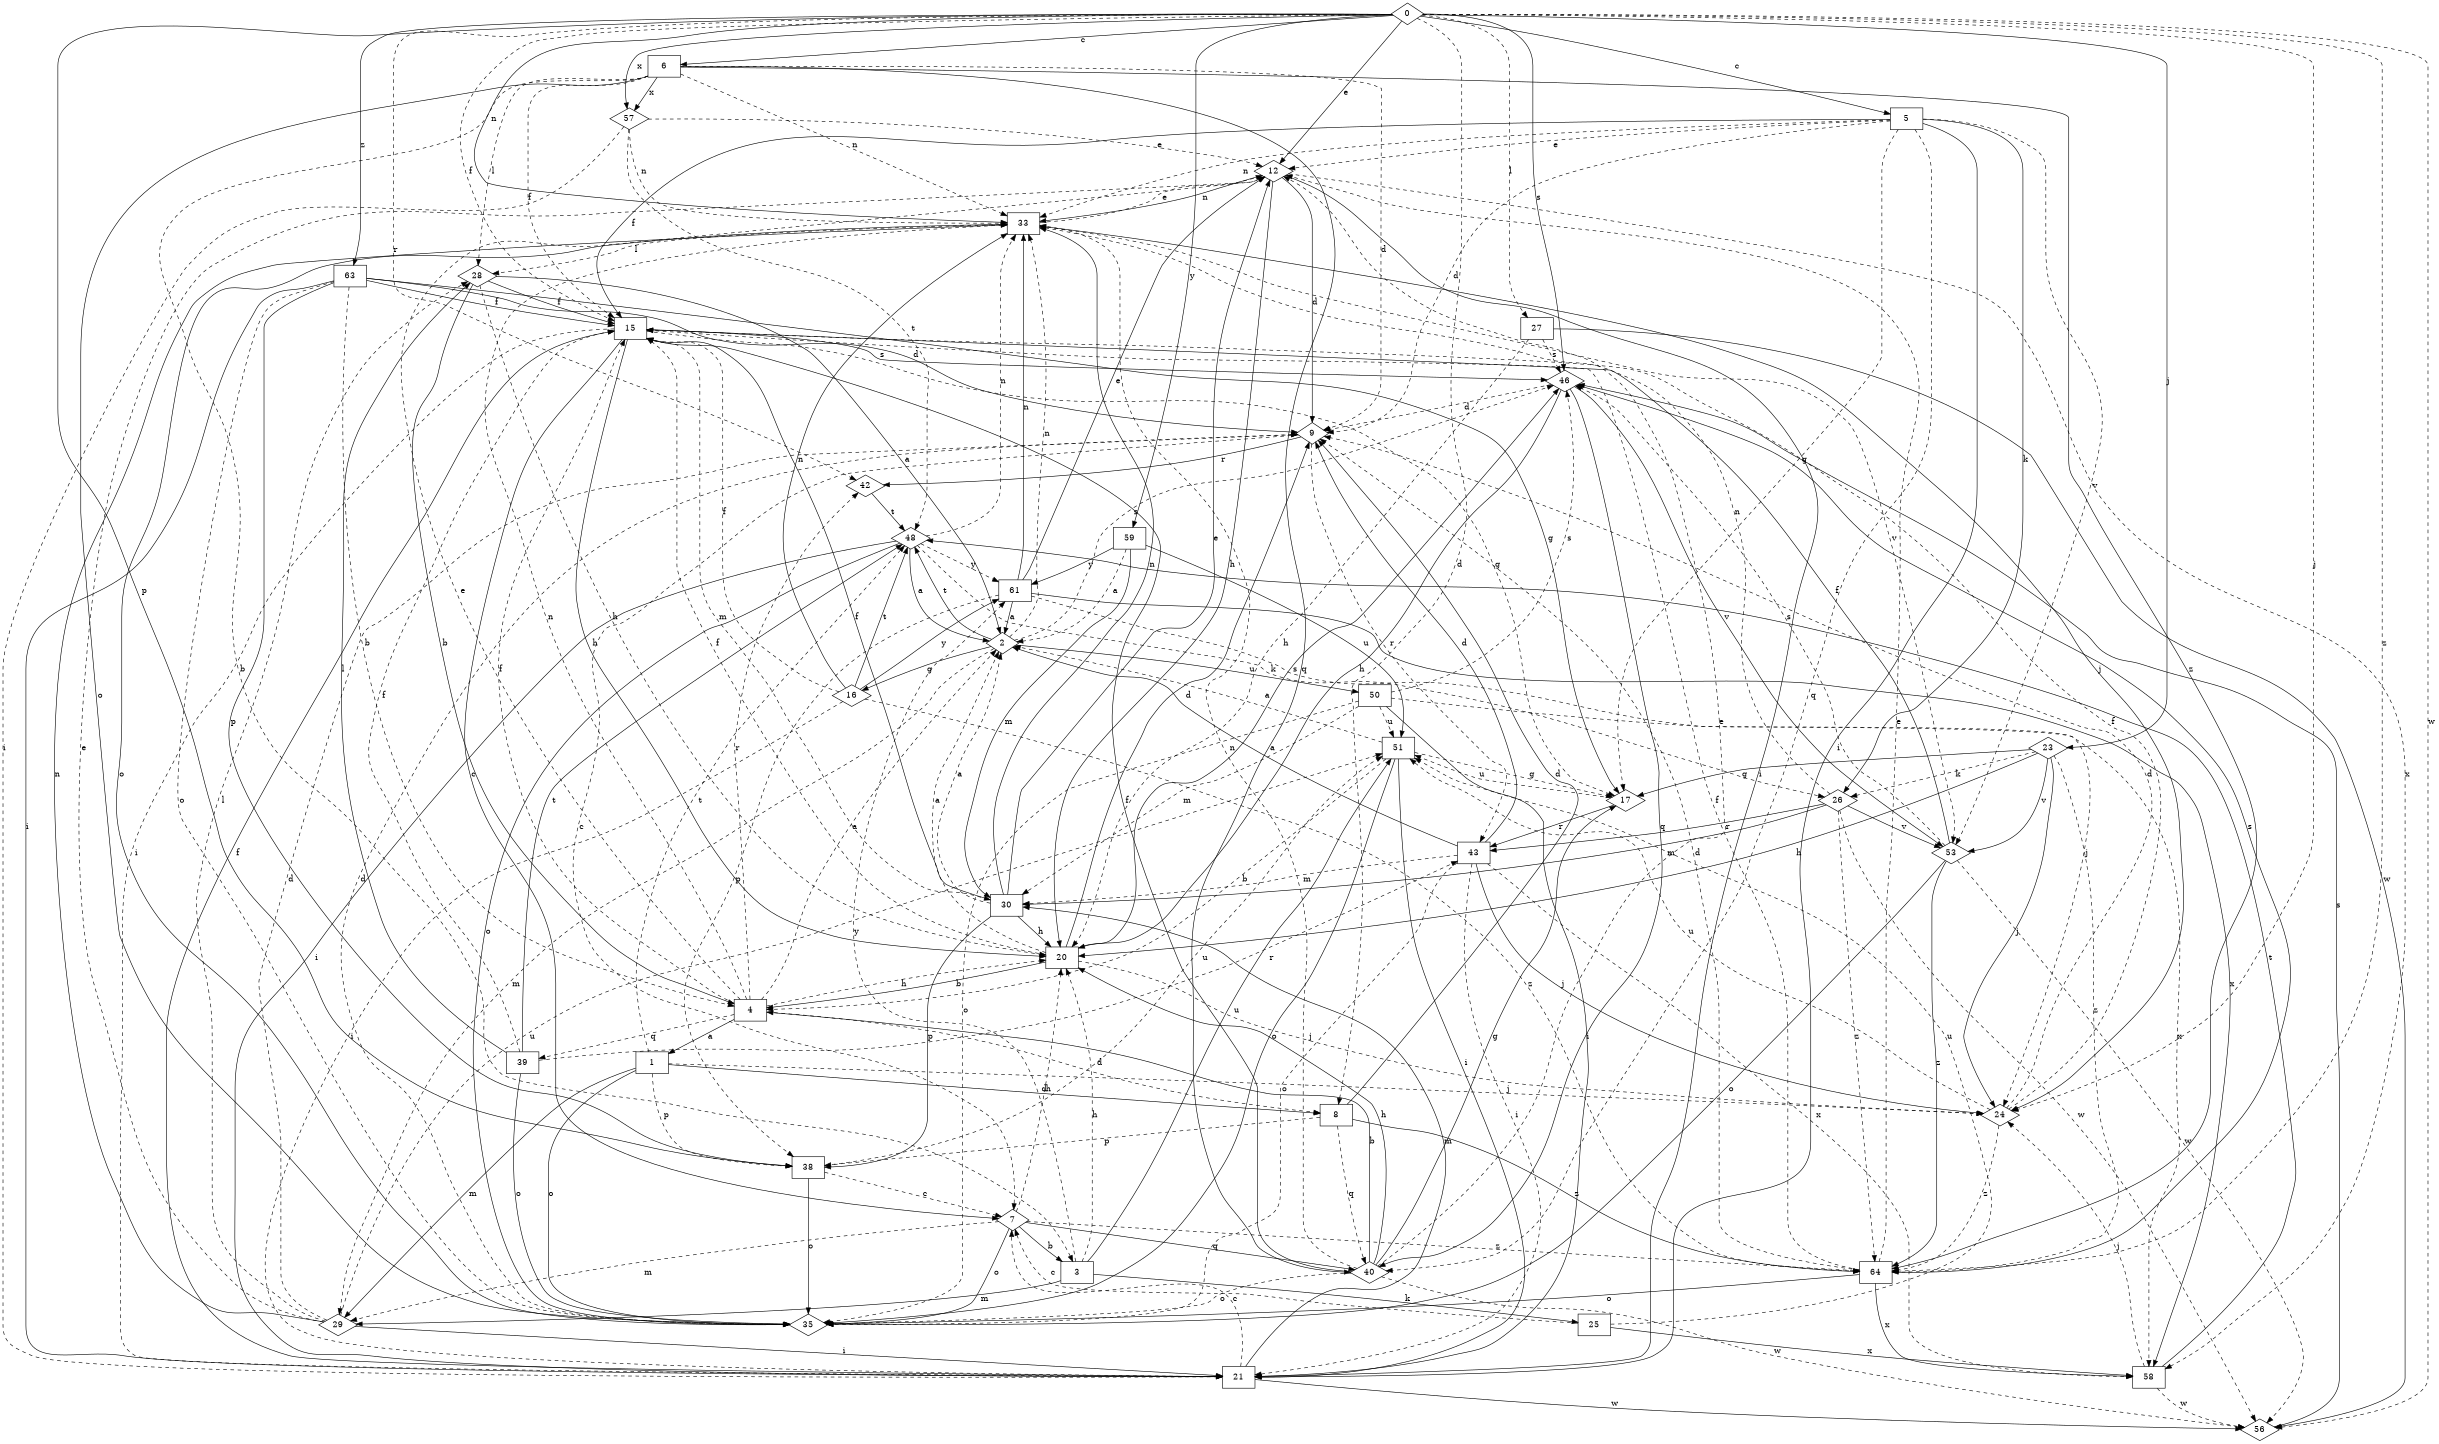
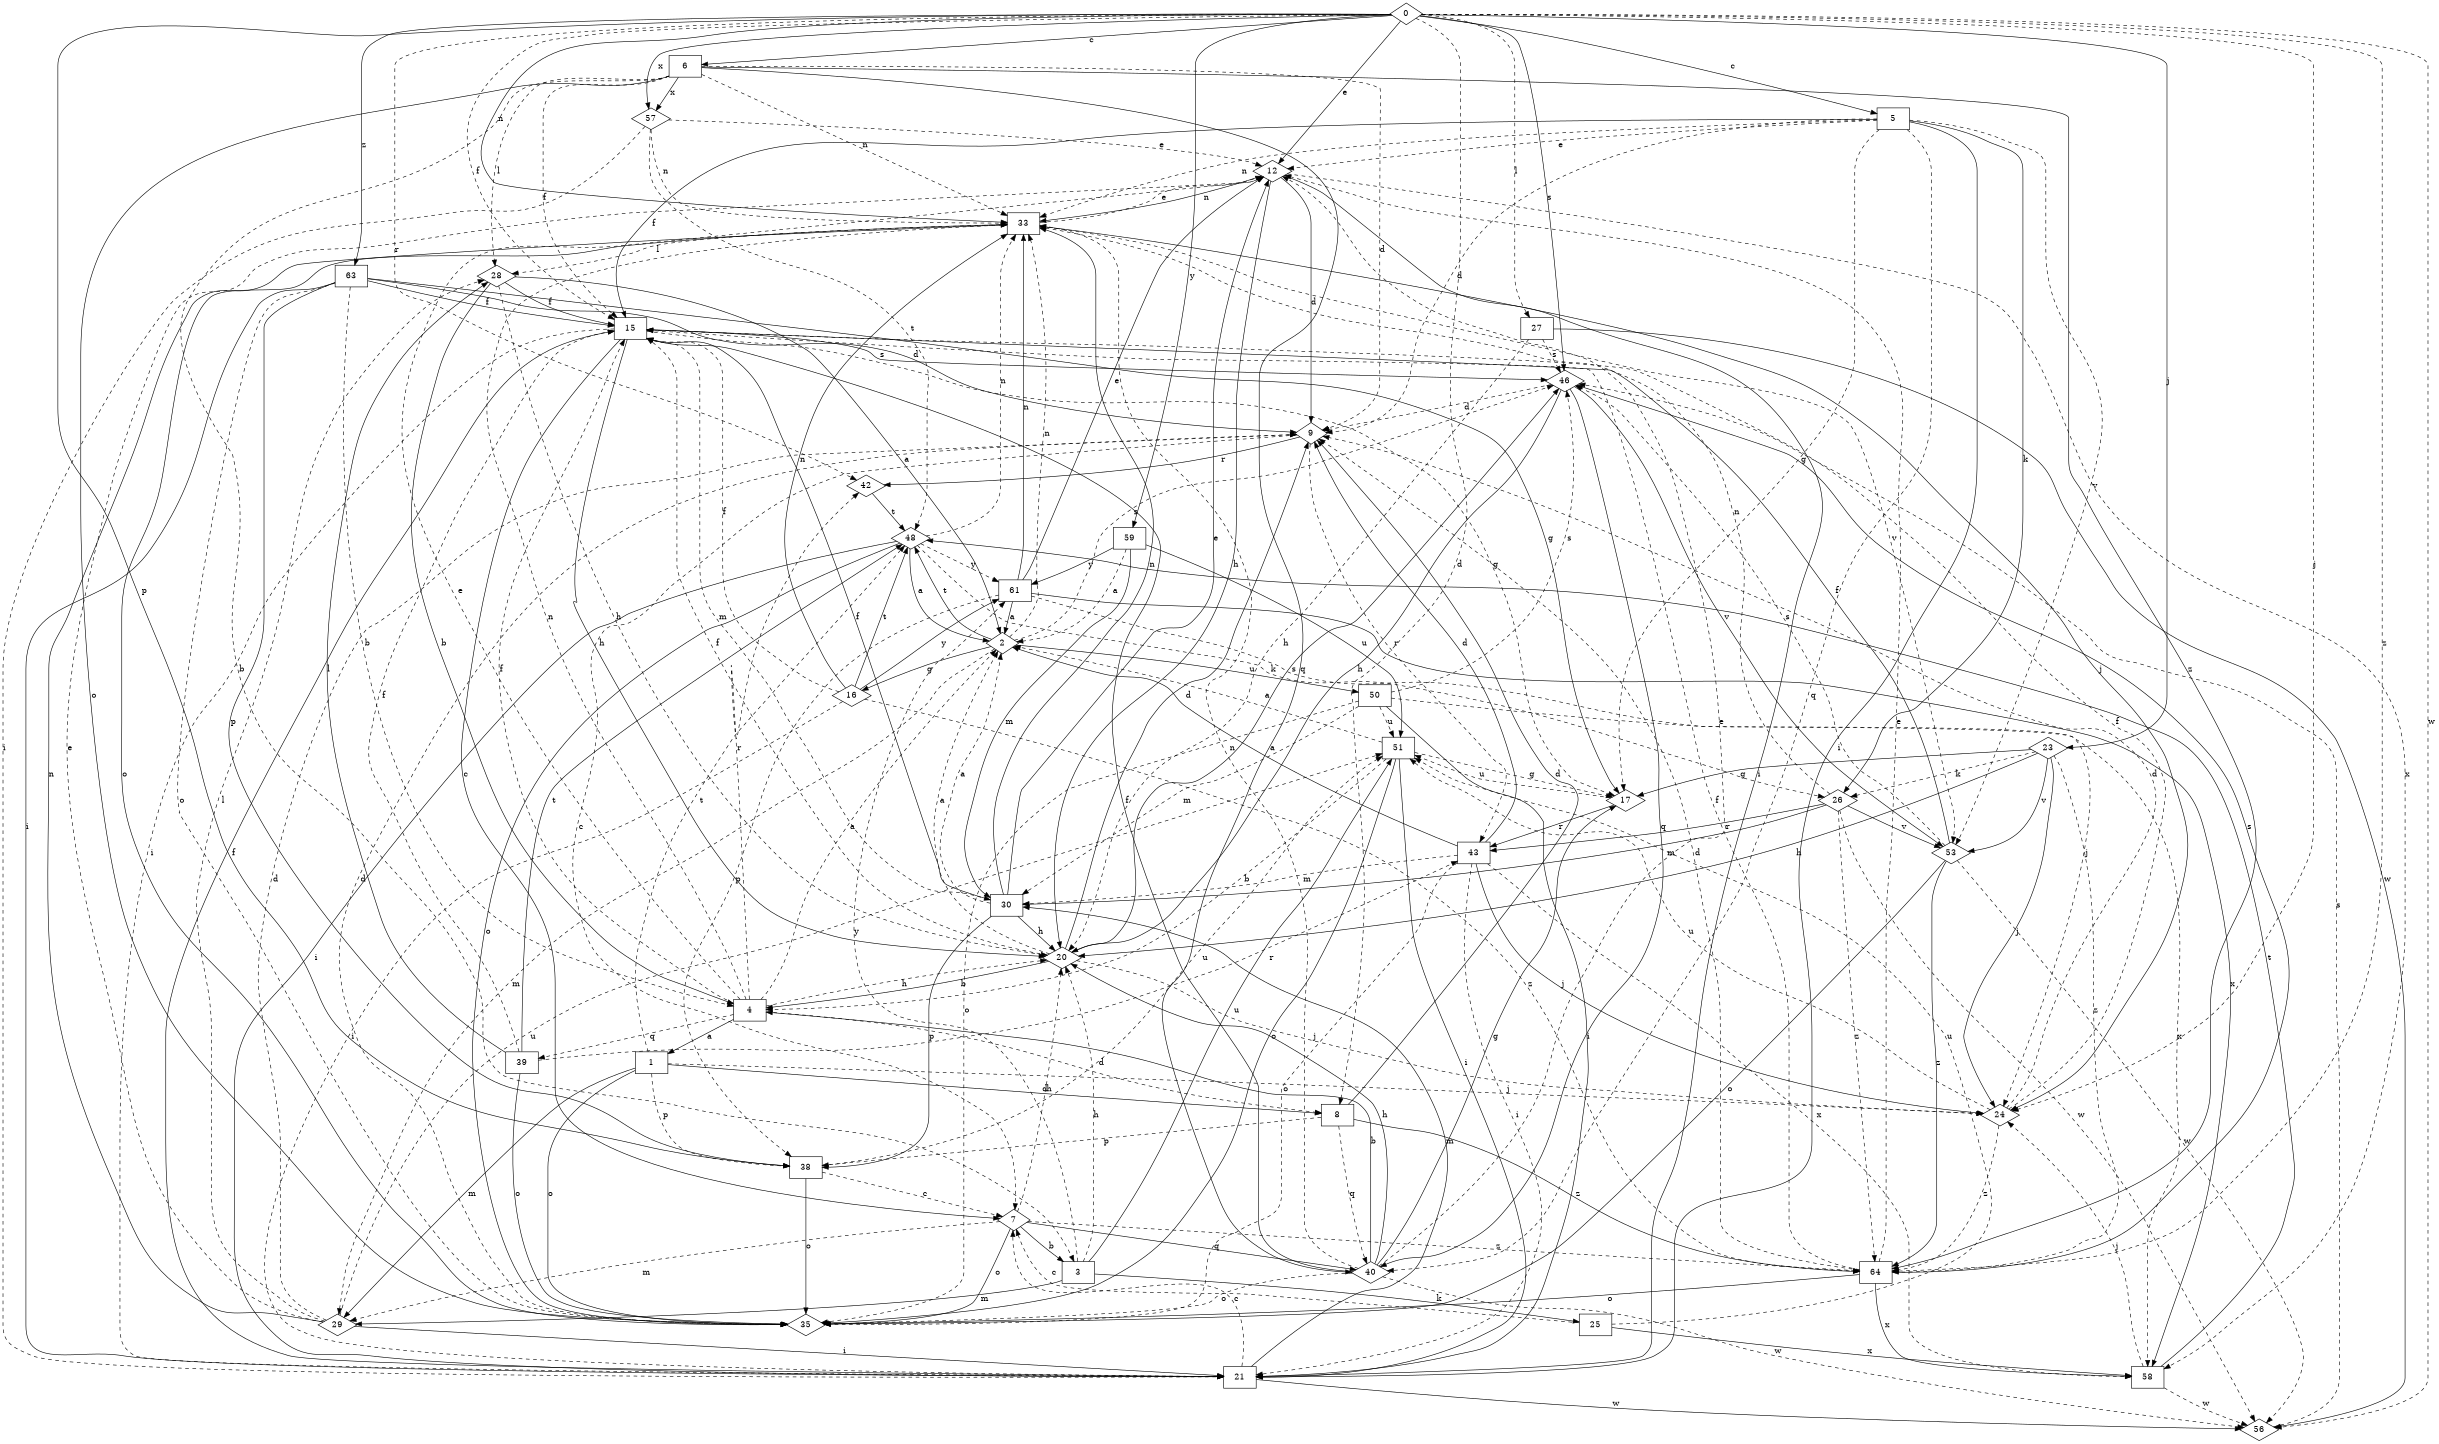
(2279, 715) -> (2281, 714)
(1062, 958) -> (1062, 958)
